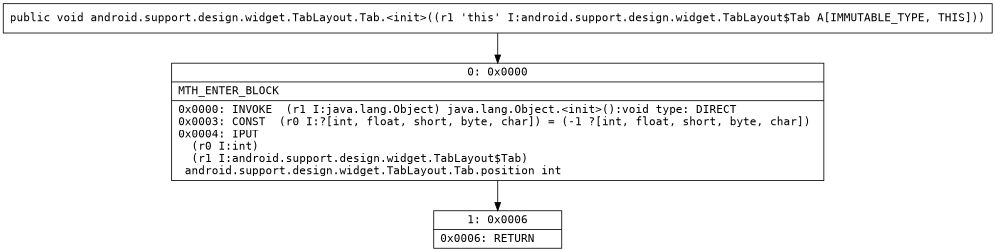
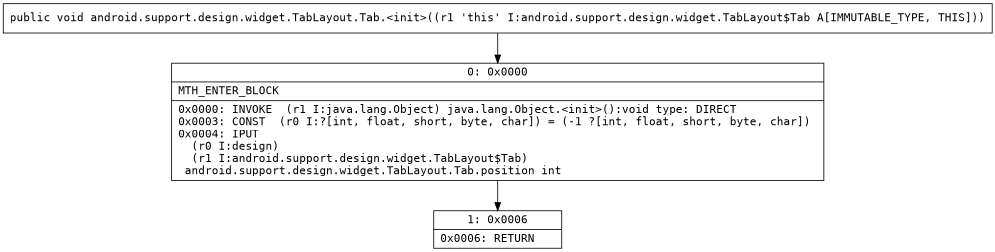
(219, 146) -> (229, 146)
